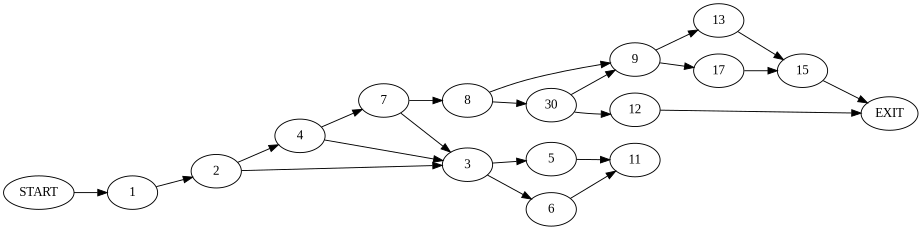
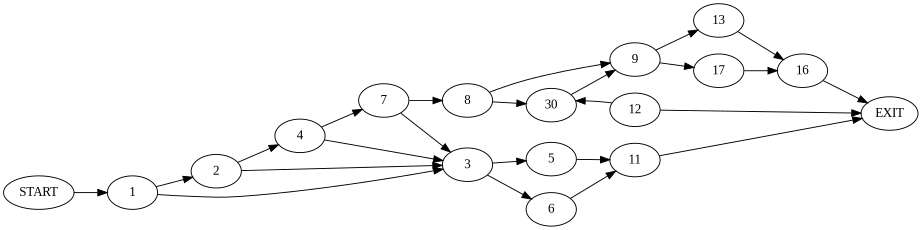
(803, 71) -> (803, 71)
(588, 113) -> (599, 102)
none -> (756, 138)
none -> (296, 191)
